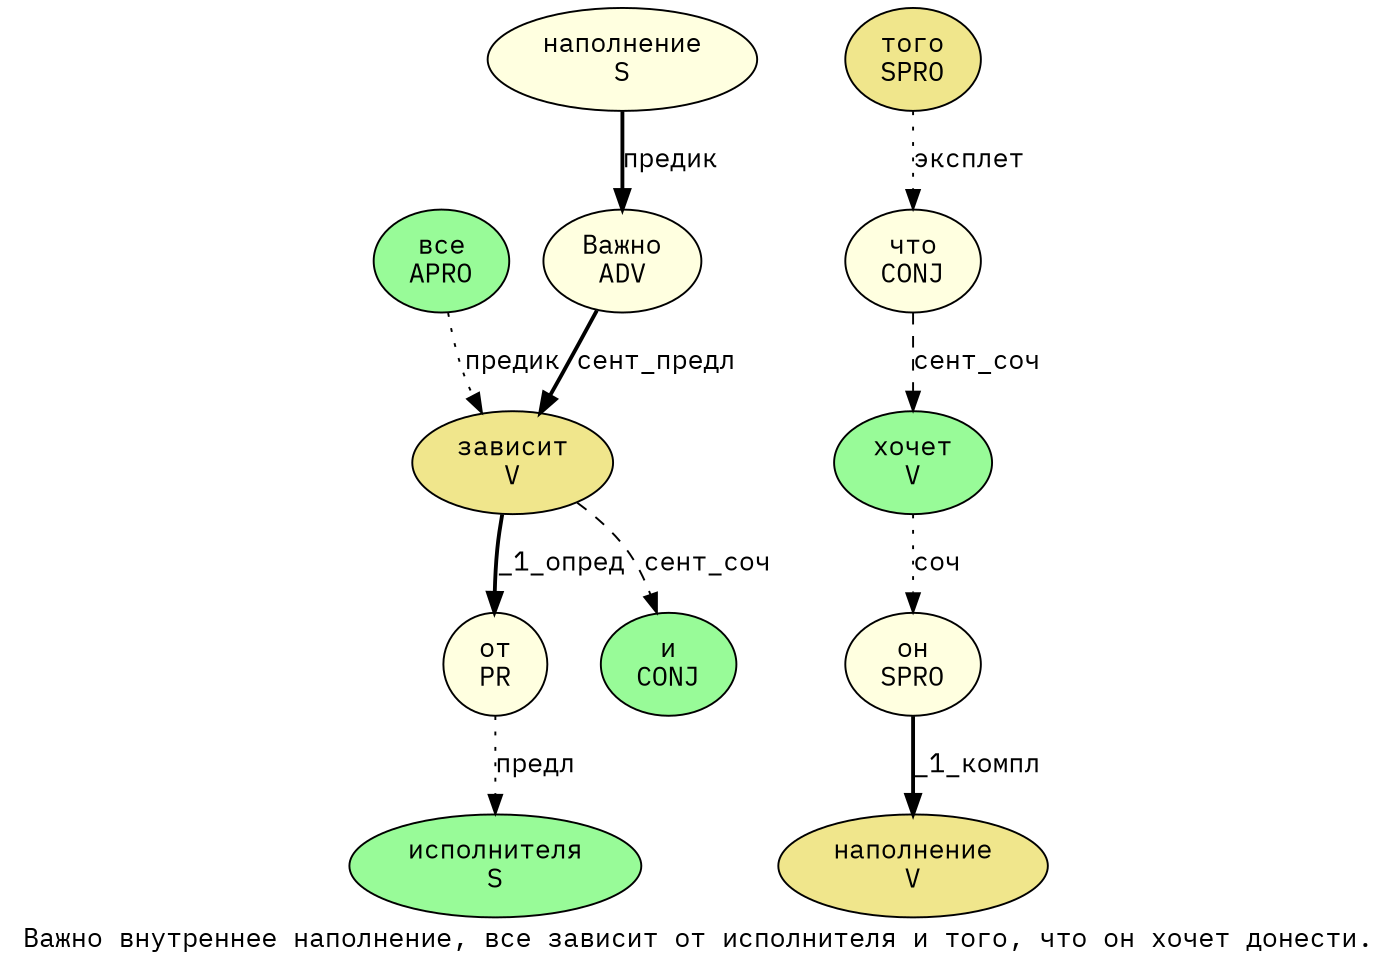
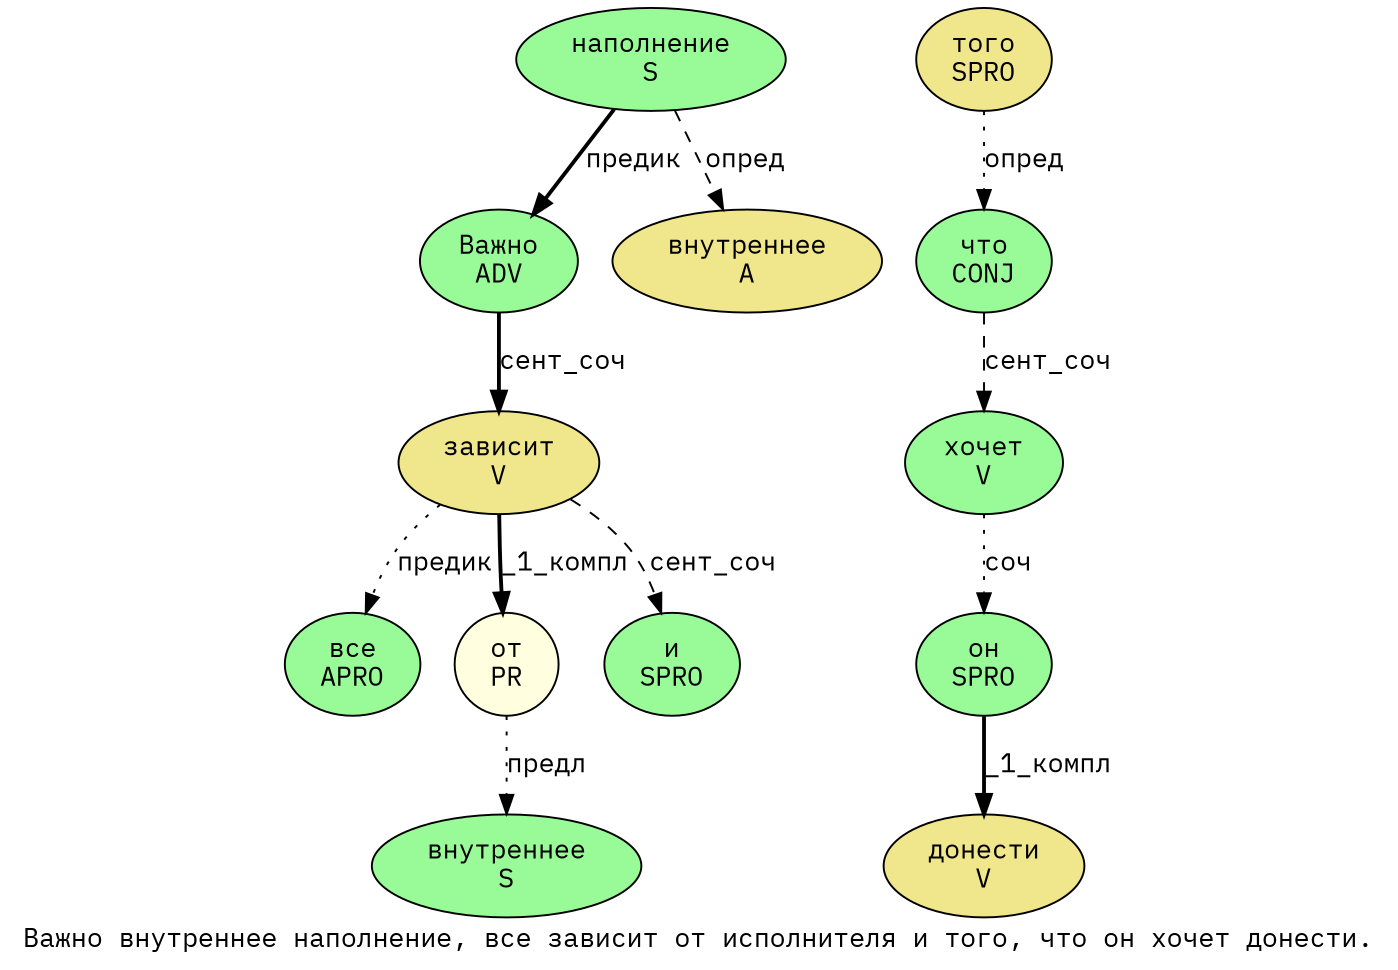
(622, 59) -> (651, 59)
(969, 160) -> (1024, 160)
(622, 261) -> (499, 261)
none -> (747, 261)
(913, 261) -> (984, 261)
(458, 355) -> (400, 545)
(656, 362) -> (563, 362)
(562, 563) -> (565, 563)
(669, 664) -> (672, 664)
(913, 664) -> (984, 664)
(495, 866) -> (507, 866)
(913, 866) -> (984, 866)
